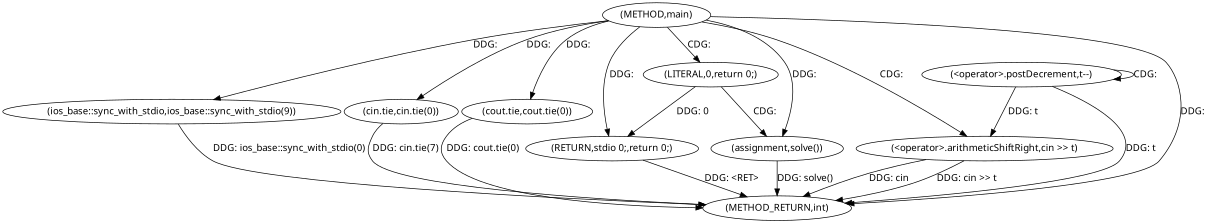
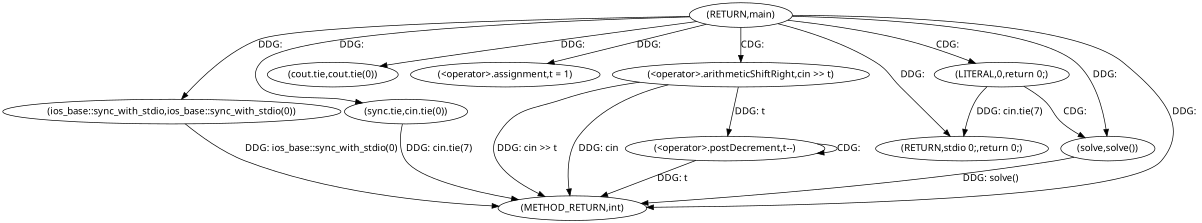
(657, 15) -> (741, 15)
none -> (505, 75)
(1005, 109) -> (734, 108)
(172, 112) -> (172, 112)
(401, 112) -> (406, 112)
(693, 112) -> (1010, 112)
(777, 149) -> (1108, 149)
(692, 177) -> none
(492, 185) -> none
